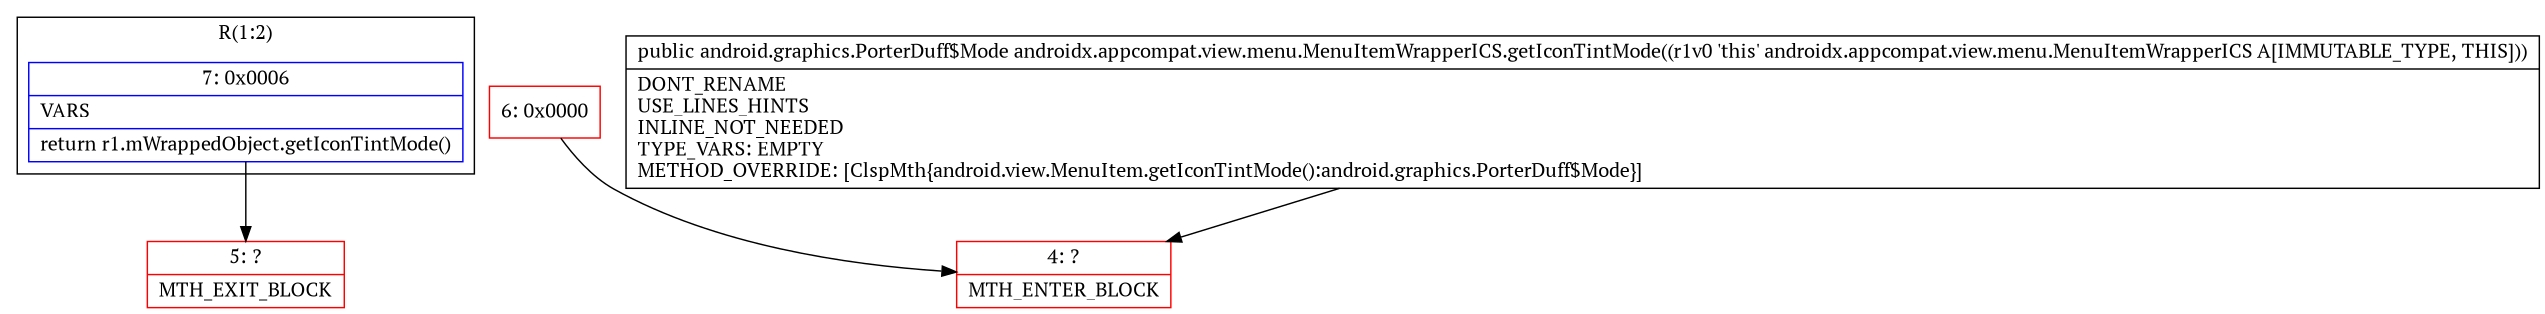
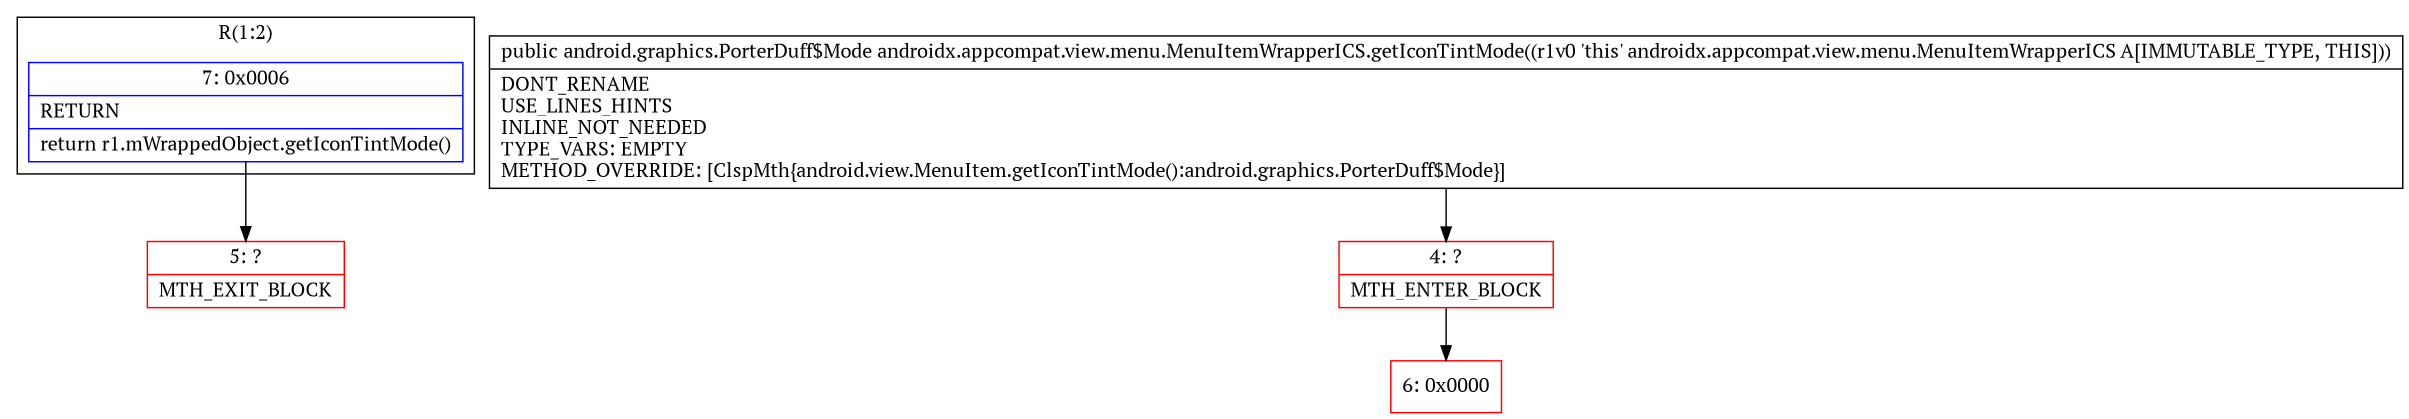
(65, 111) -> (80, 111)
(737, 238) -> (1446, 327)
